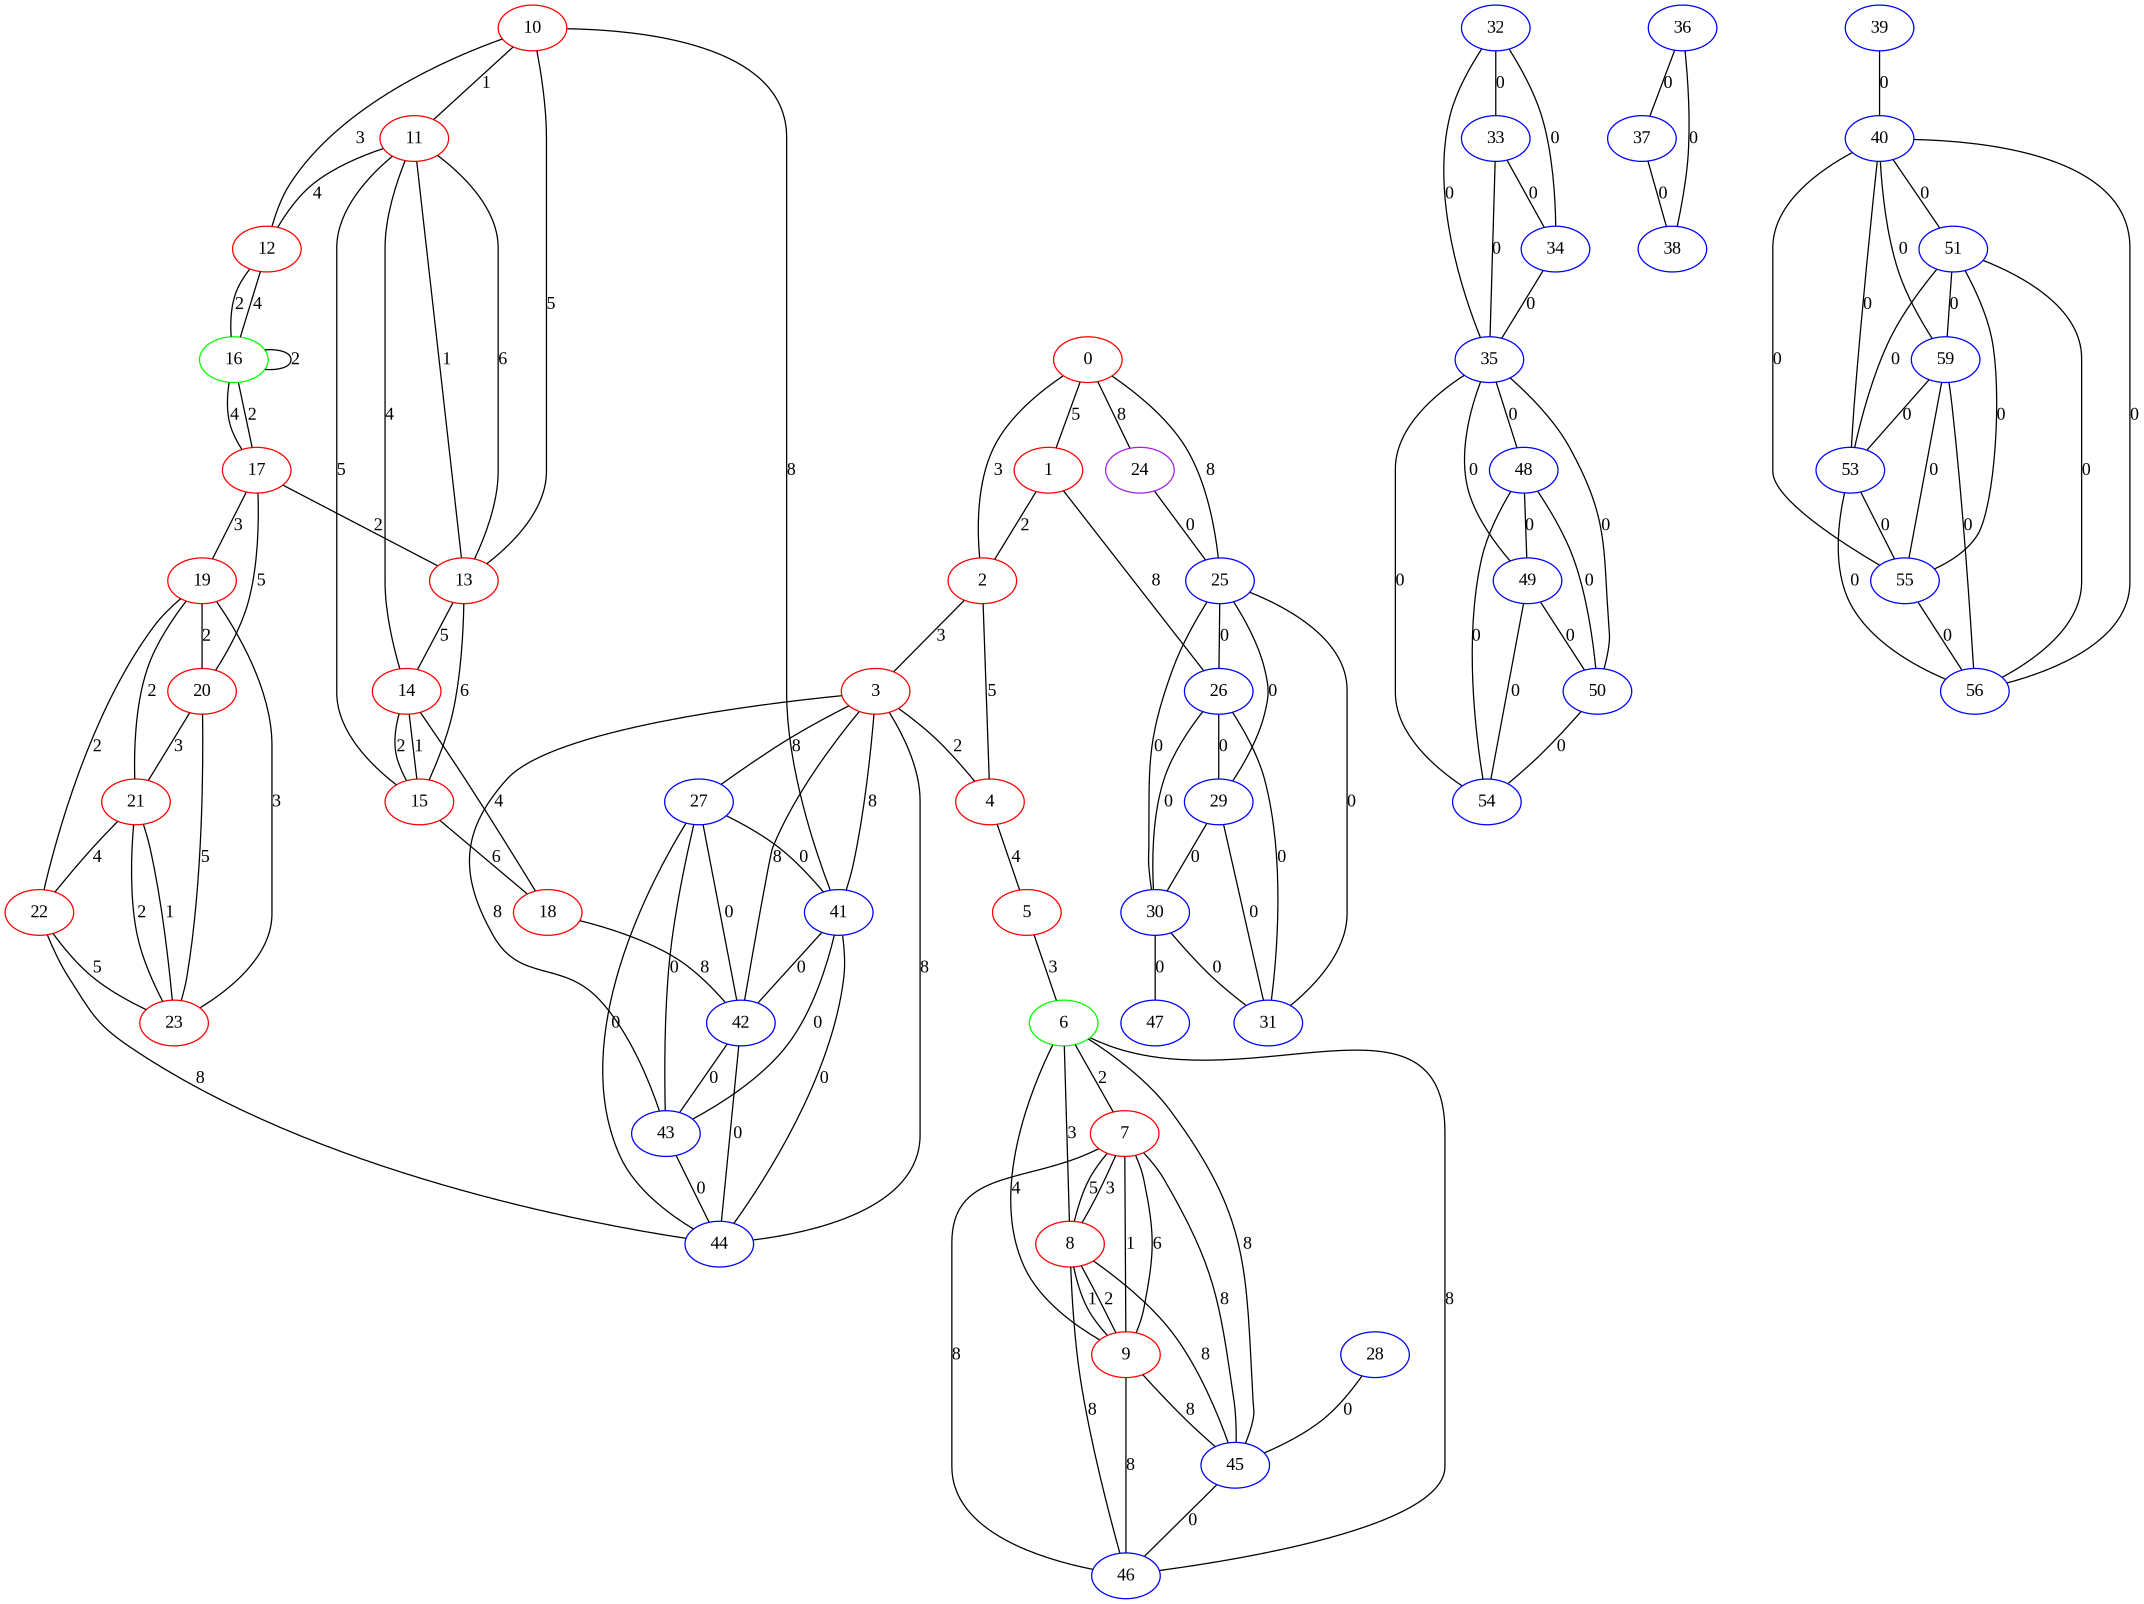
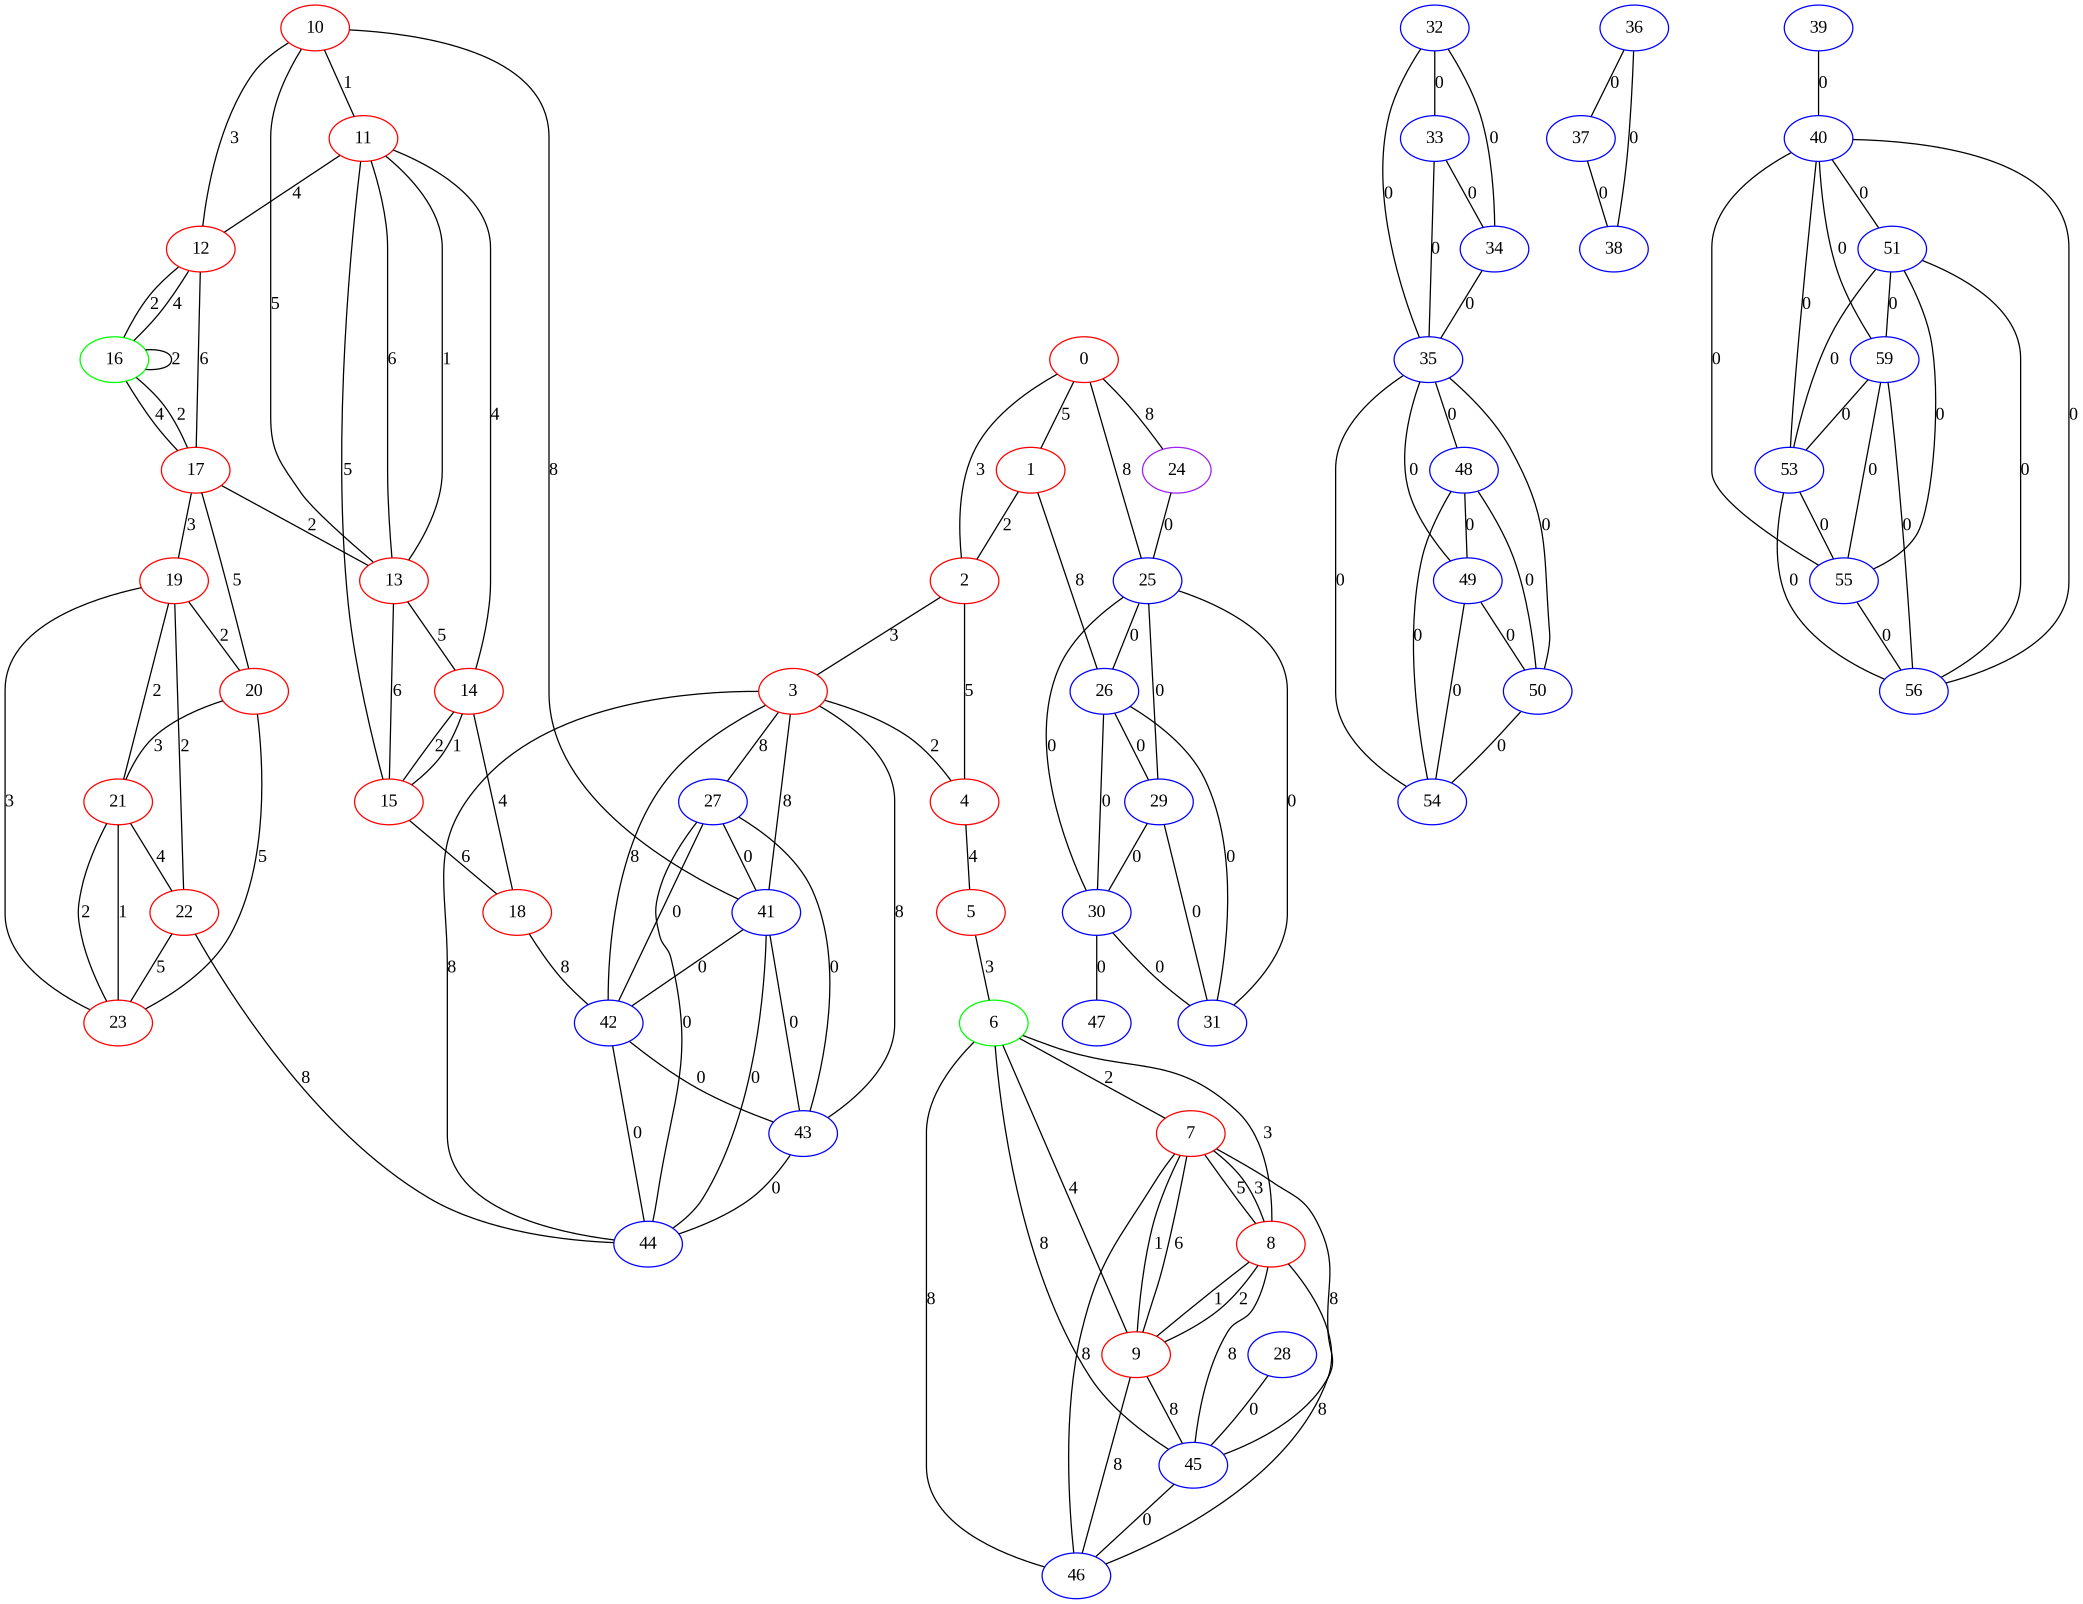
none -> (198, 360)
